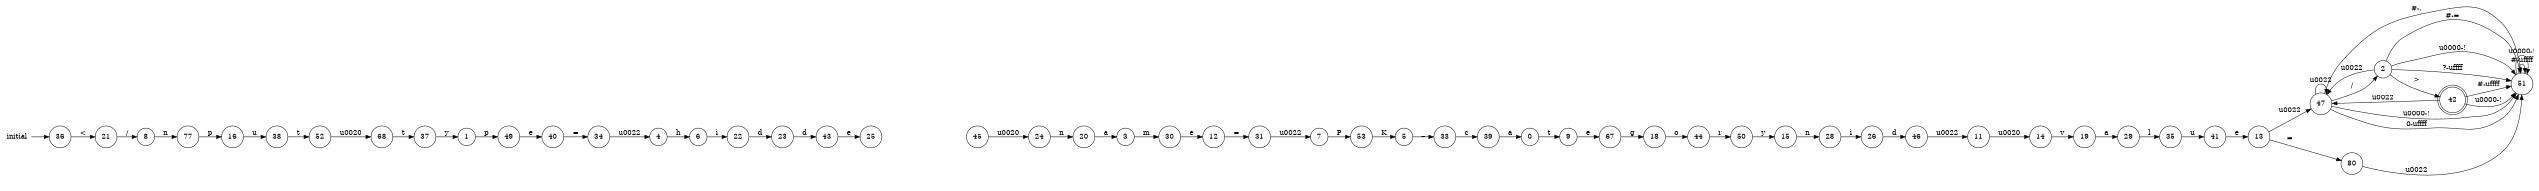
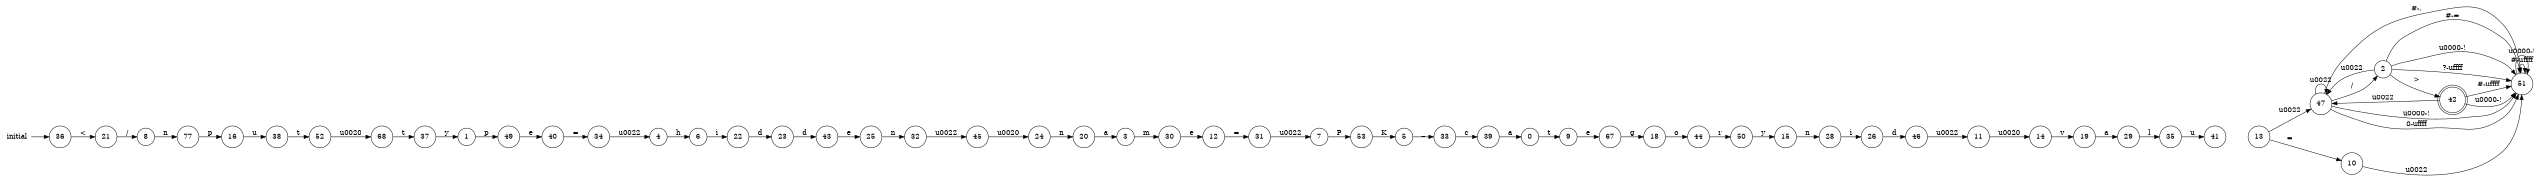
none -> (915, 137)
(2235, 137) -> none
(2352, 164) -> (2352, 164)
